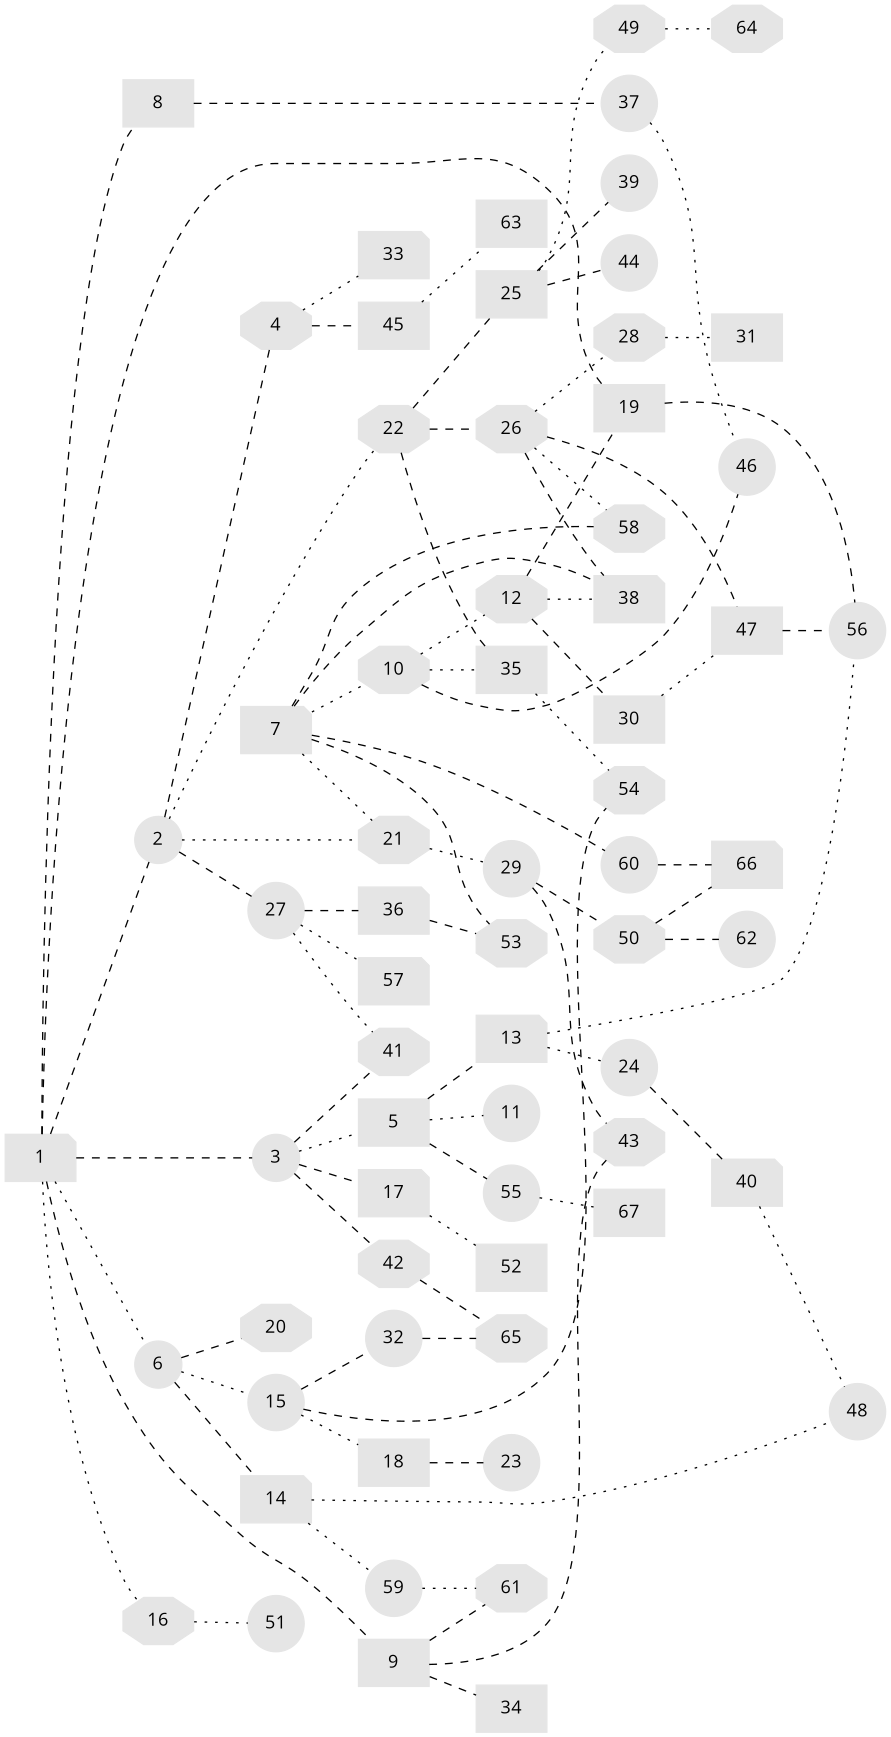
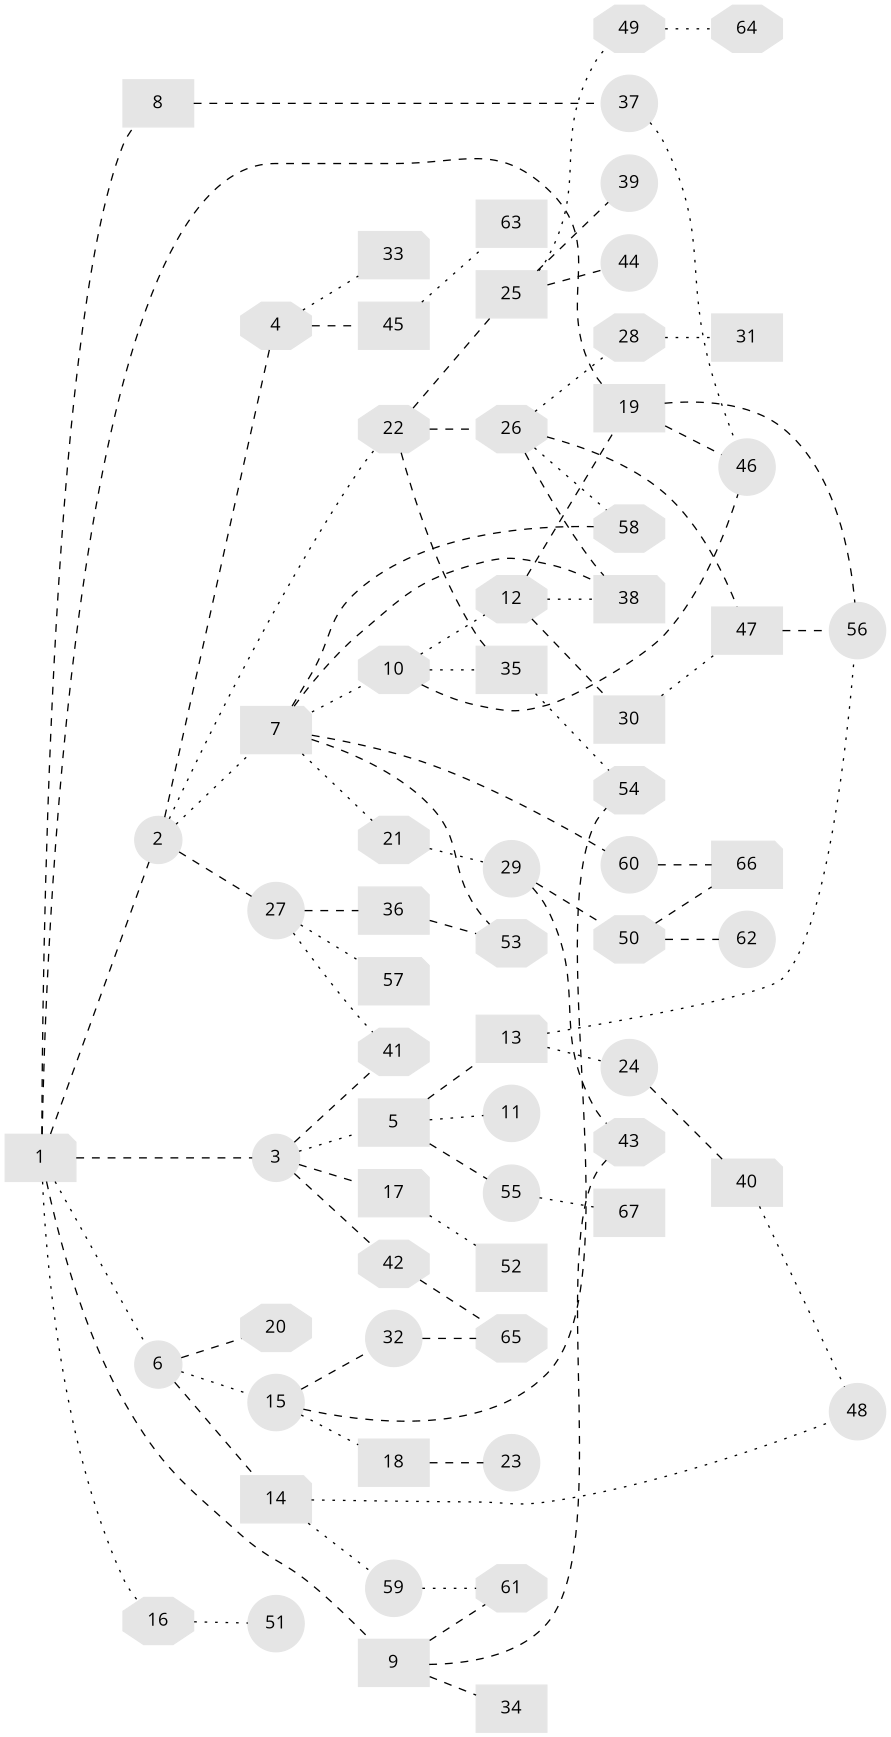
none -> (693, 440)
(270, 840) -> (213, 789)
